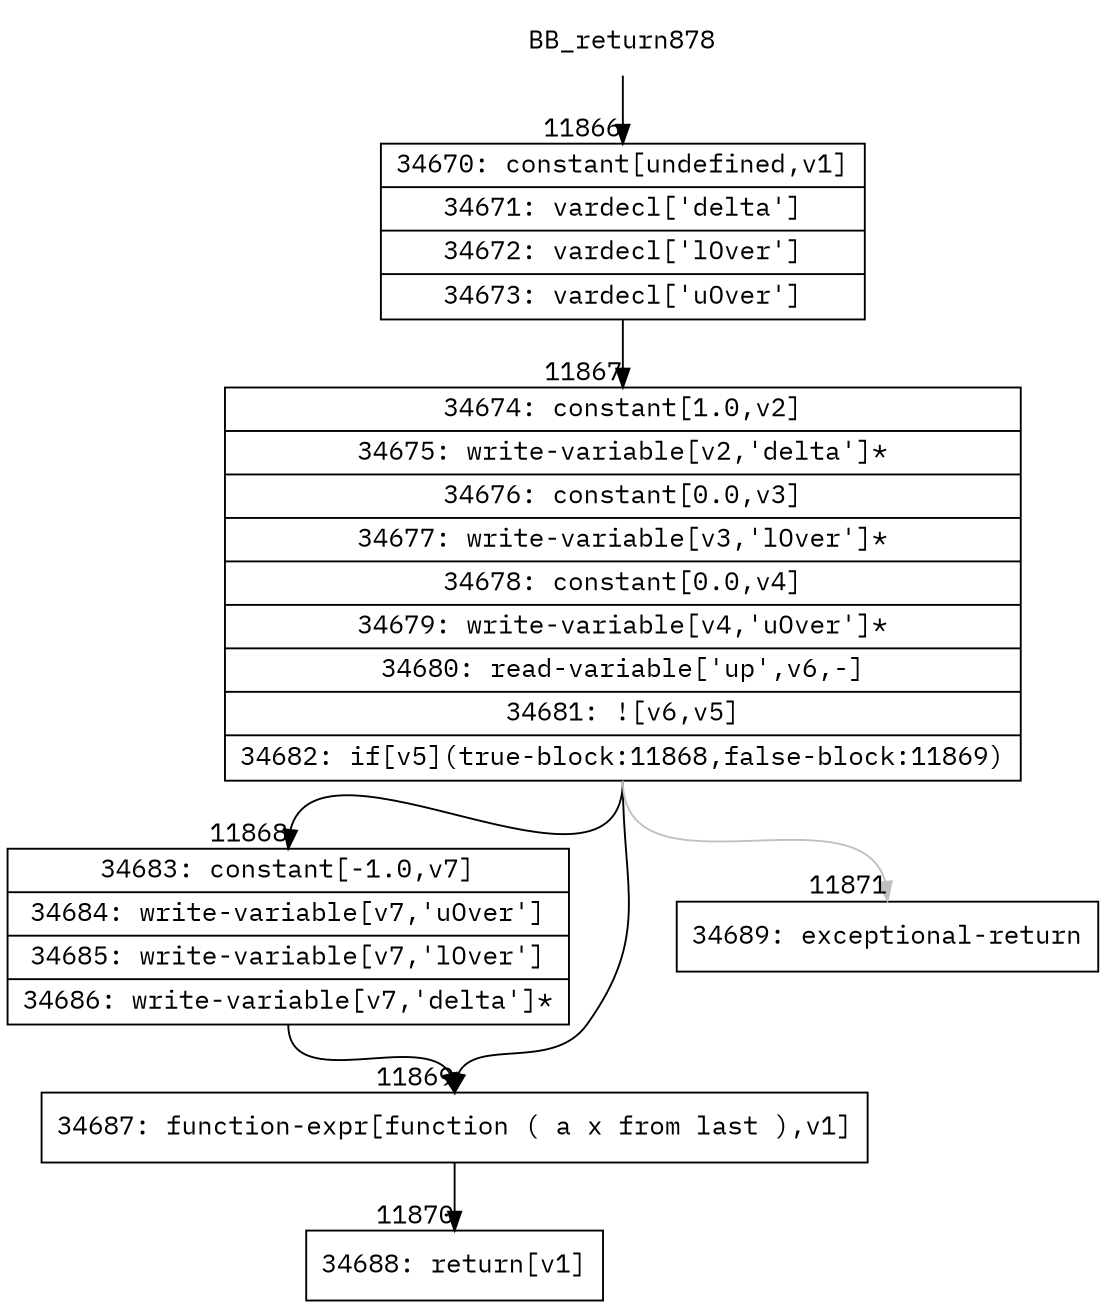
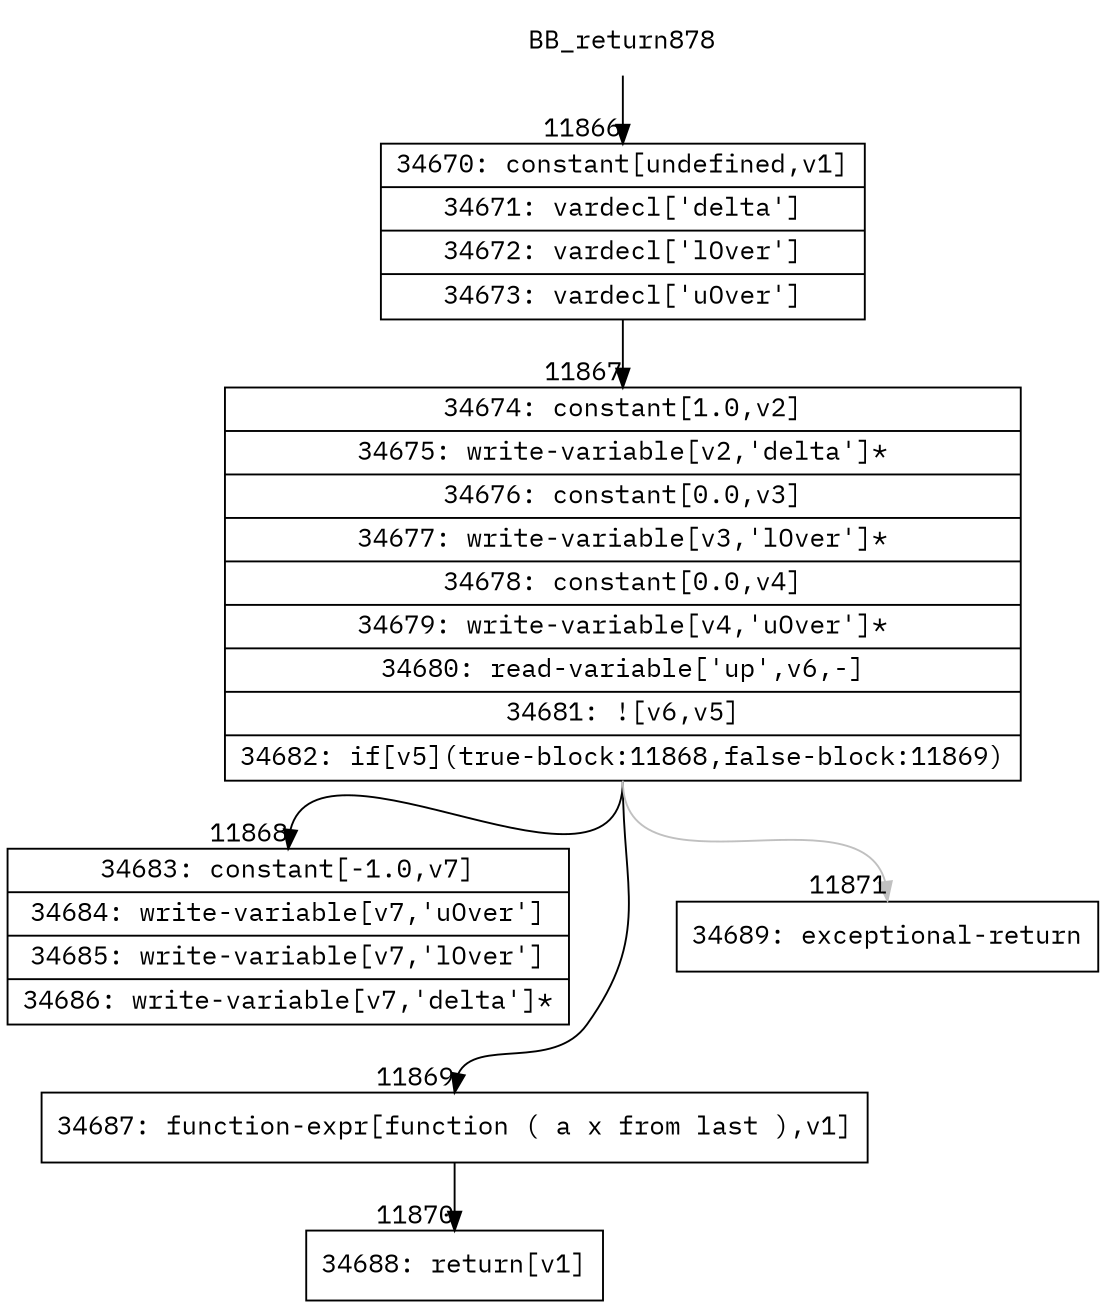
(362, 1059) -> none
